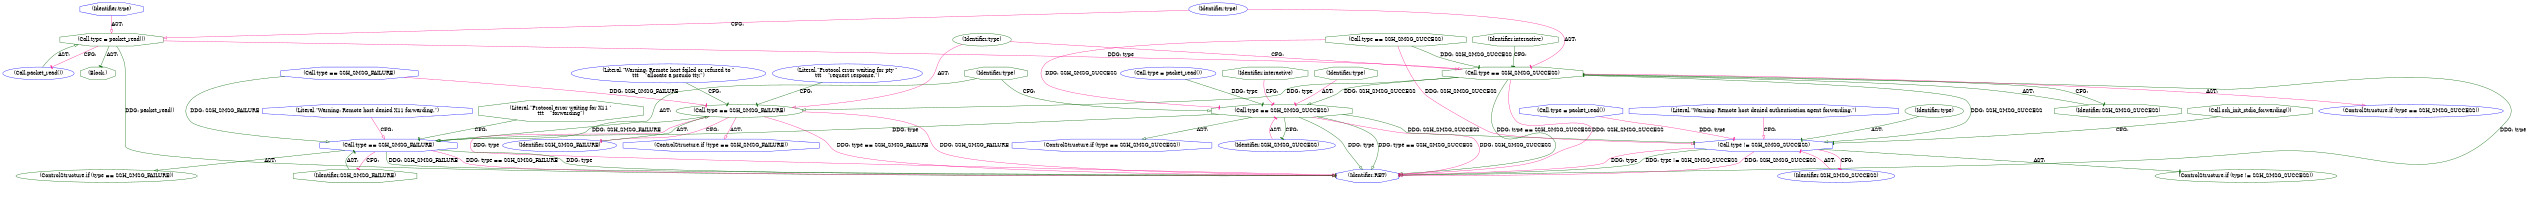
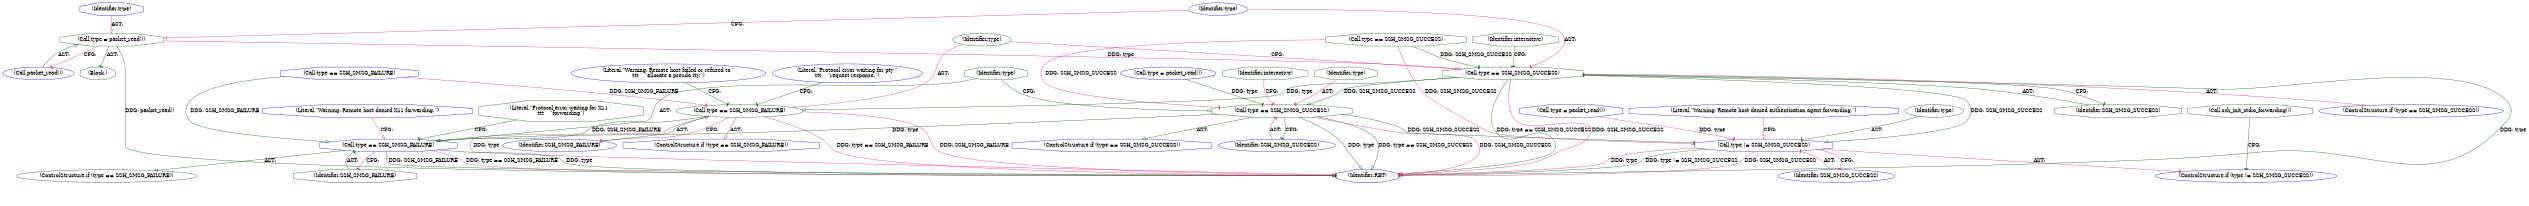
(2027, 134) -> (2248, 143)
(1999, 160) -> (1999, 160)
(2246, 176) -> (2246, 176)
